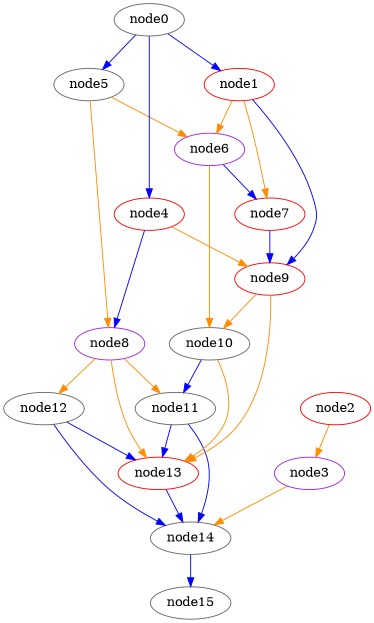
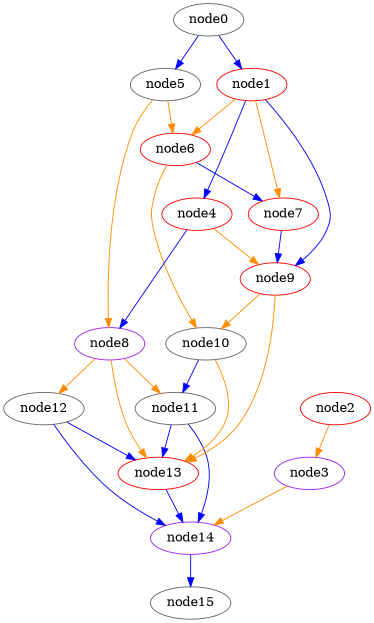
(149, 109) -> (227, 146)
(210, 149) -> (175, 149)
(191, 538) -> (191, 538)
